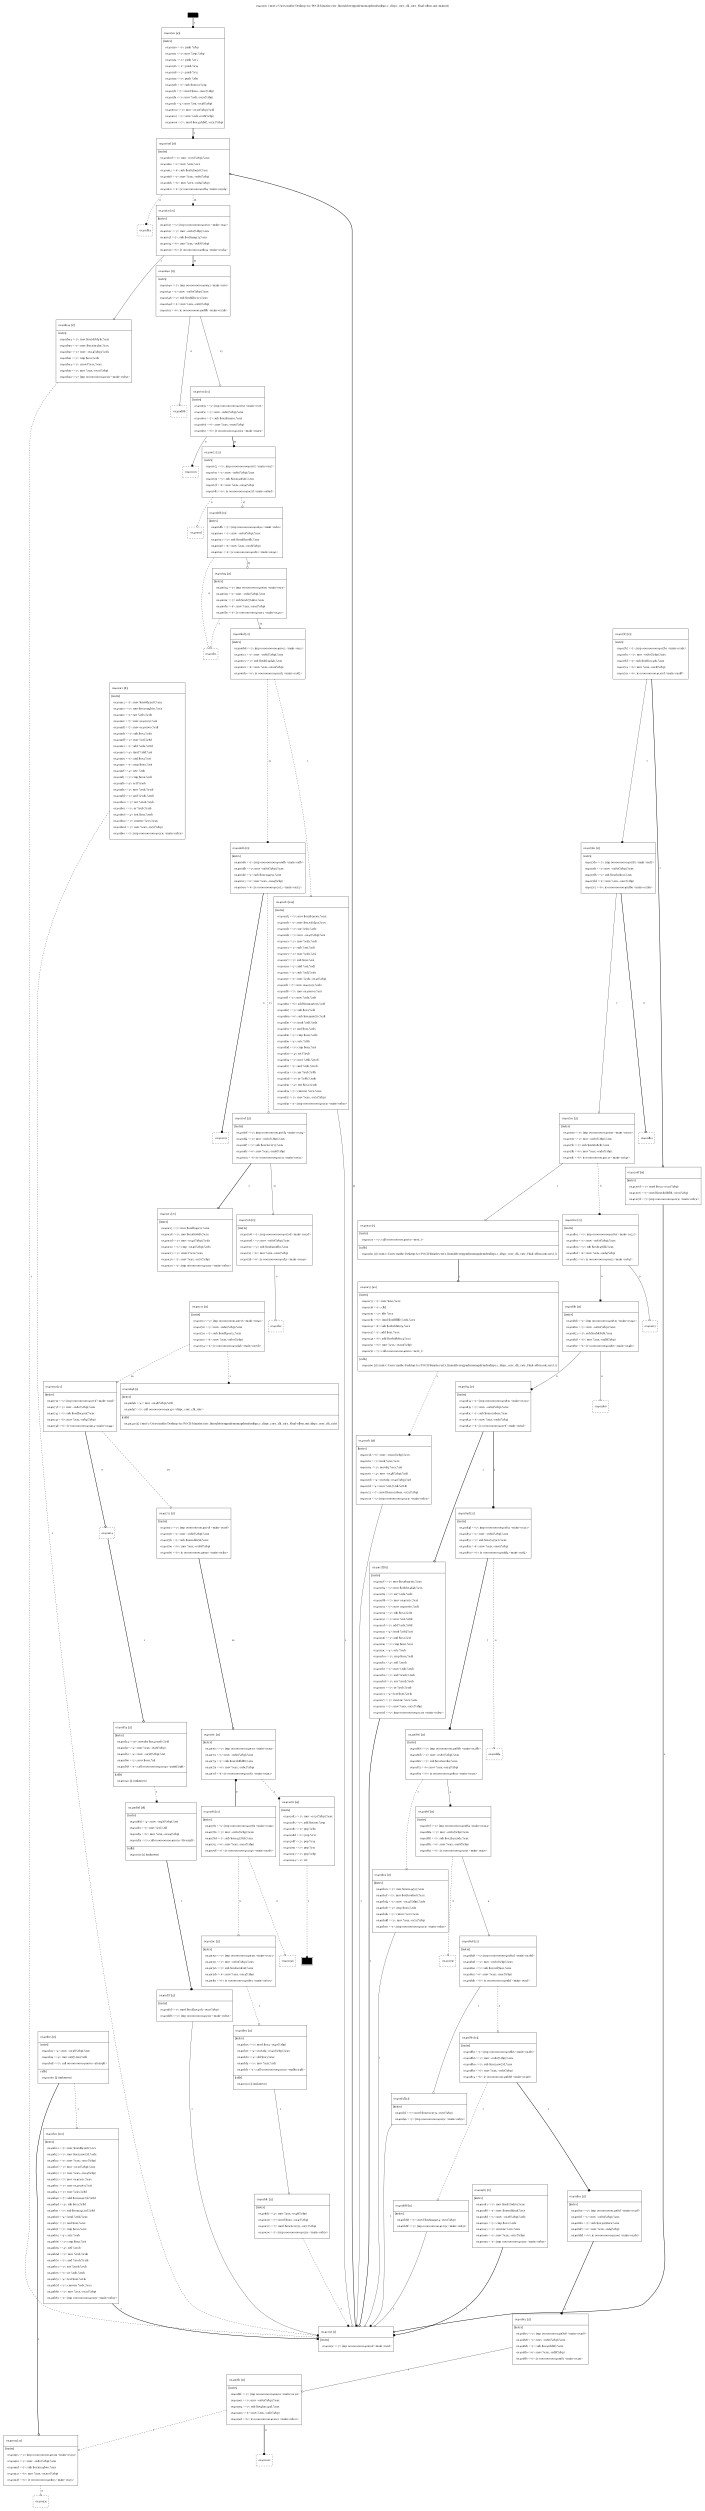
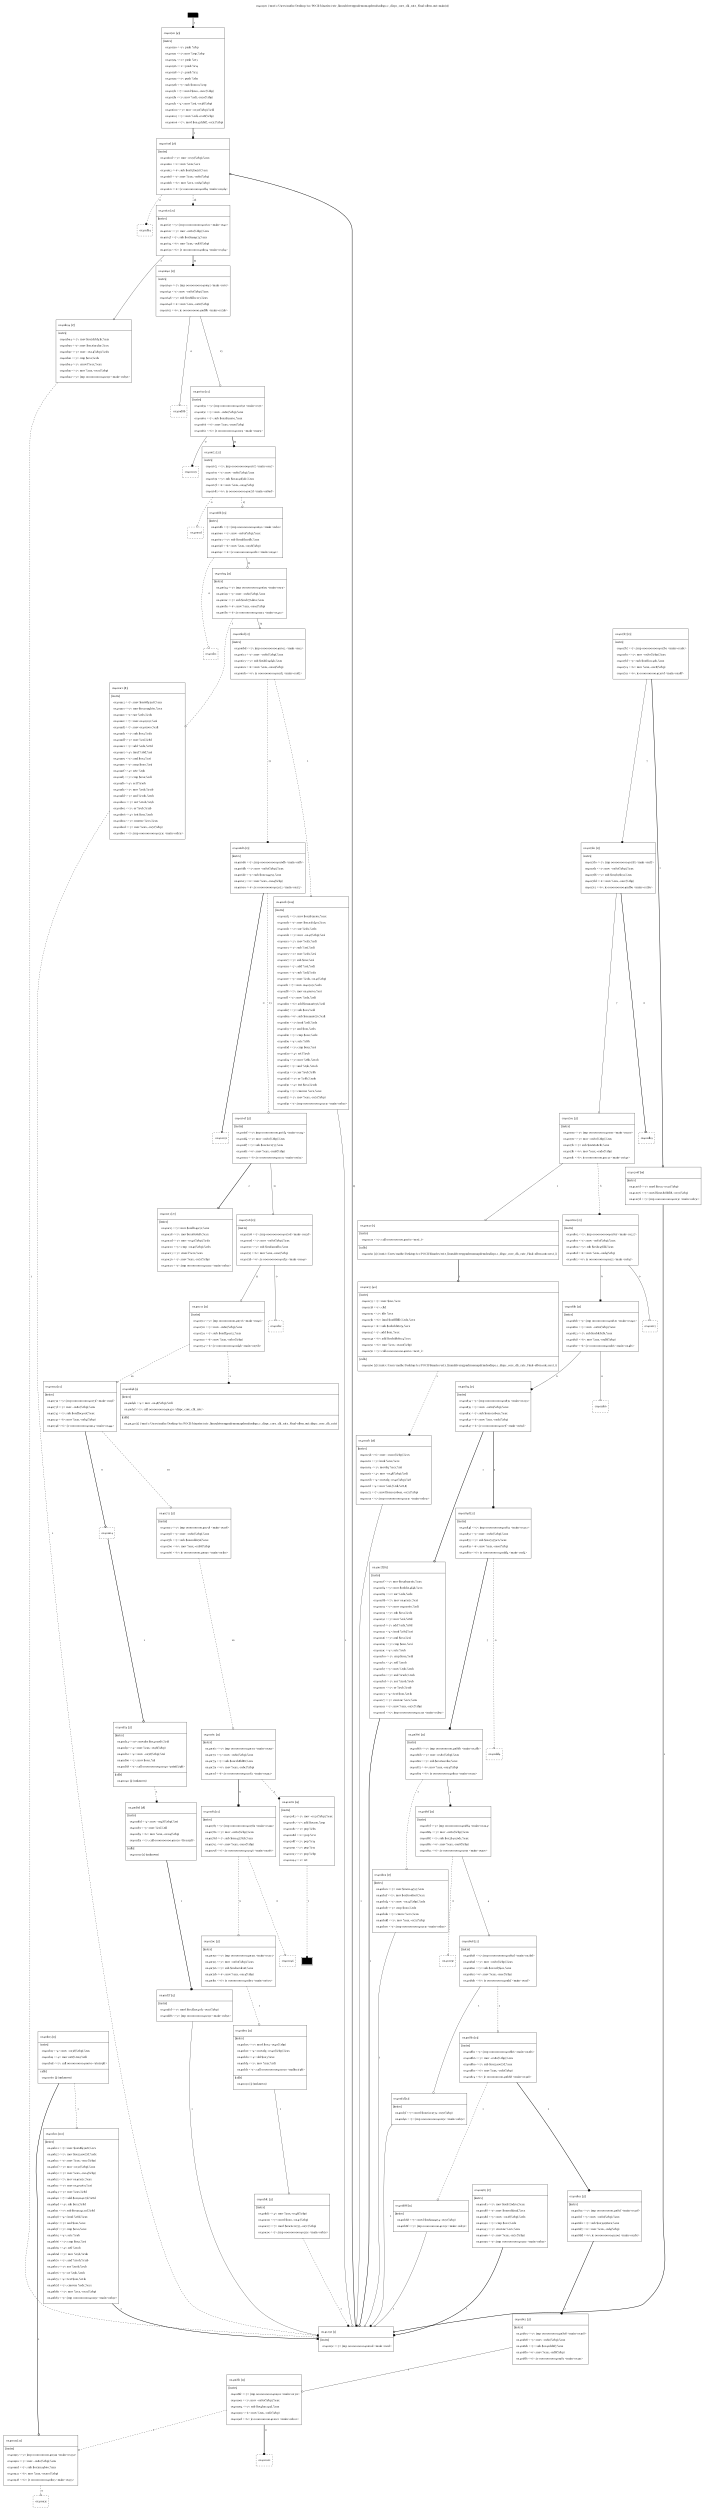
(214, 632) -> (221, 677)
(243, 1012) -> (243, 1012)
none -> (251, 1283)
(216, 1643) -> (216, 1643)
(235, 1794) -> (238, 1792)
